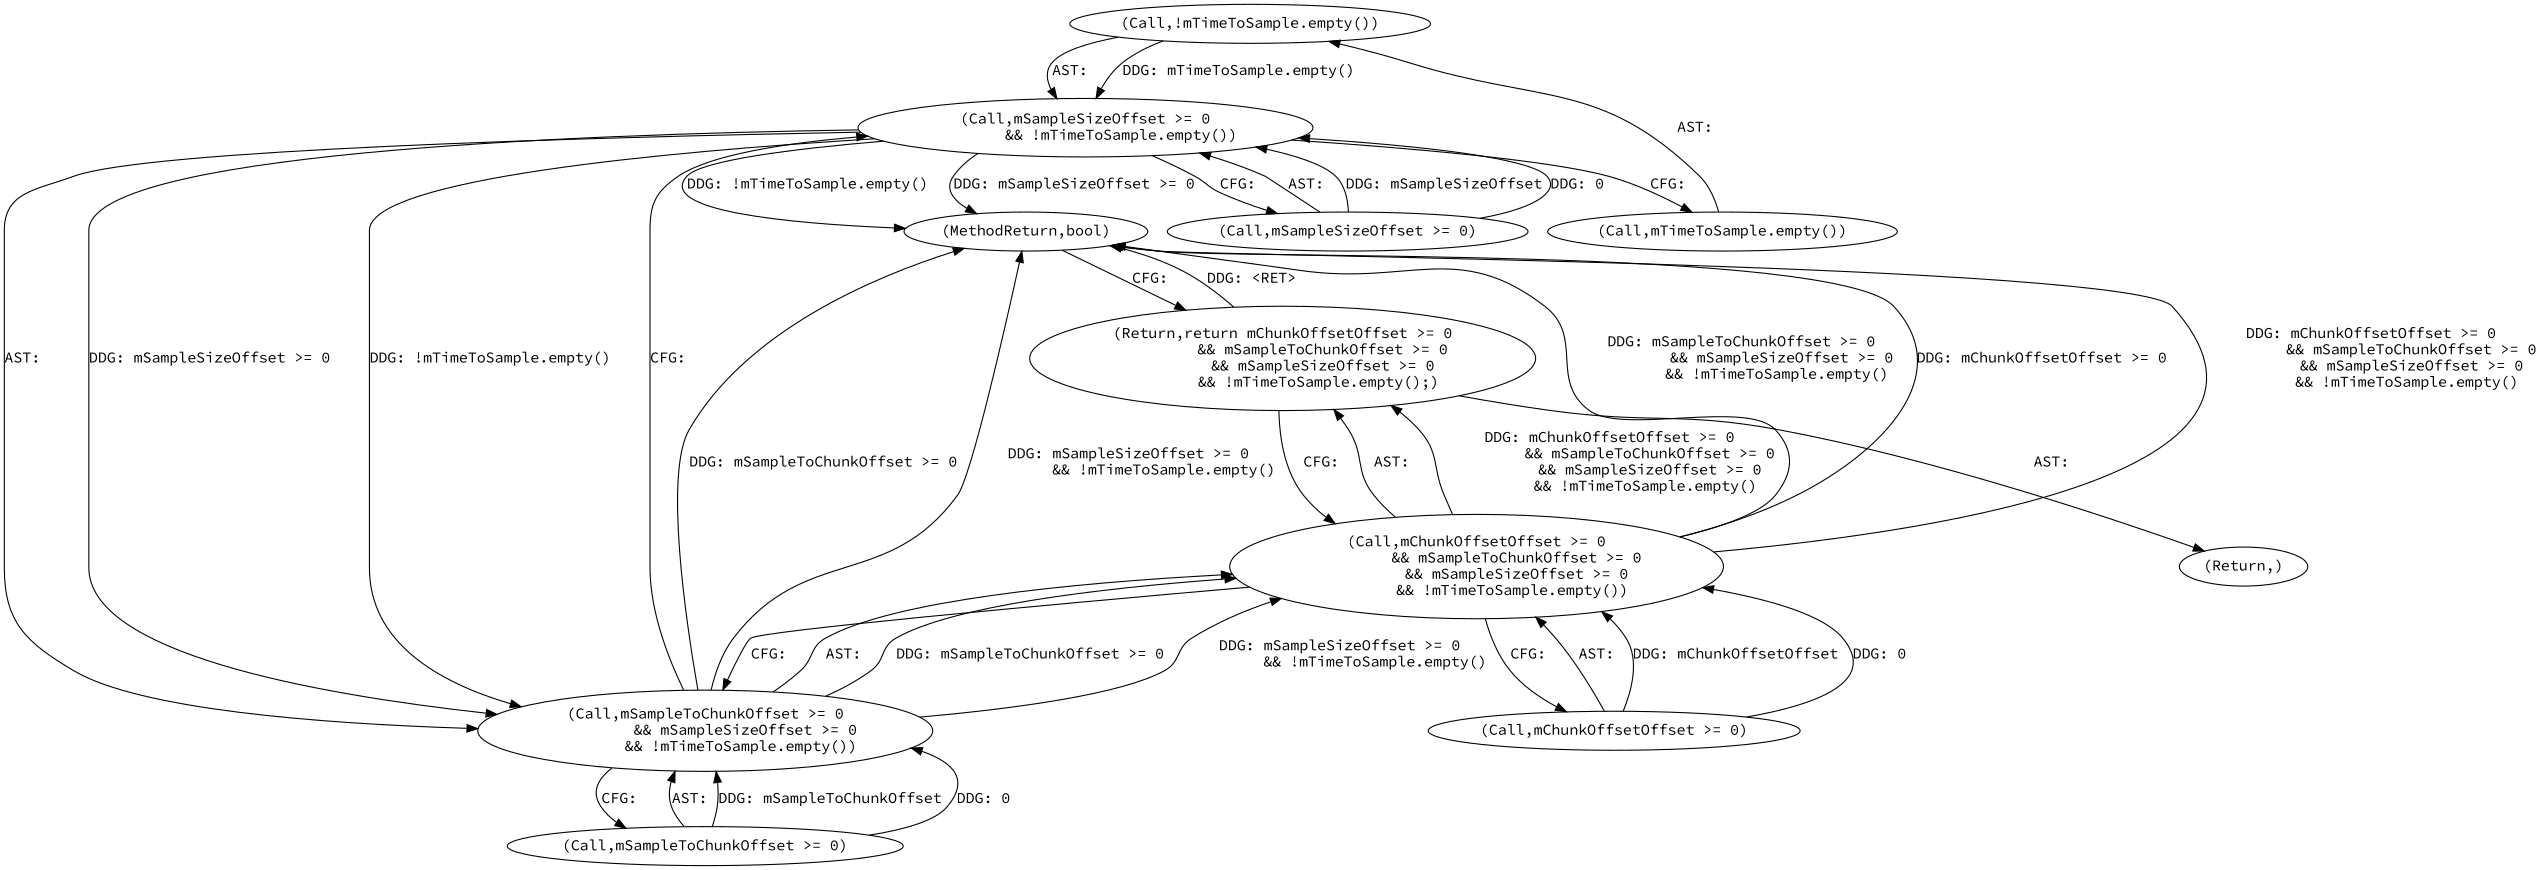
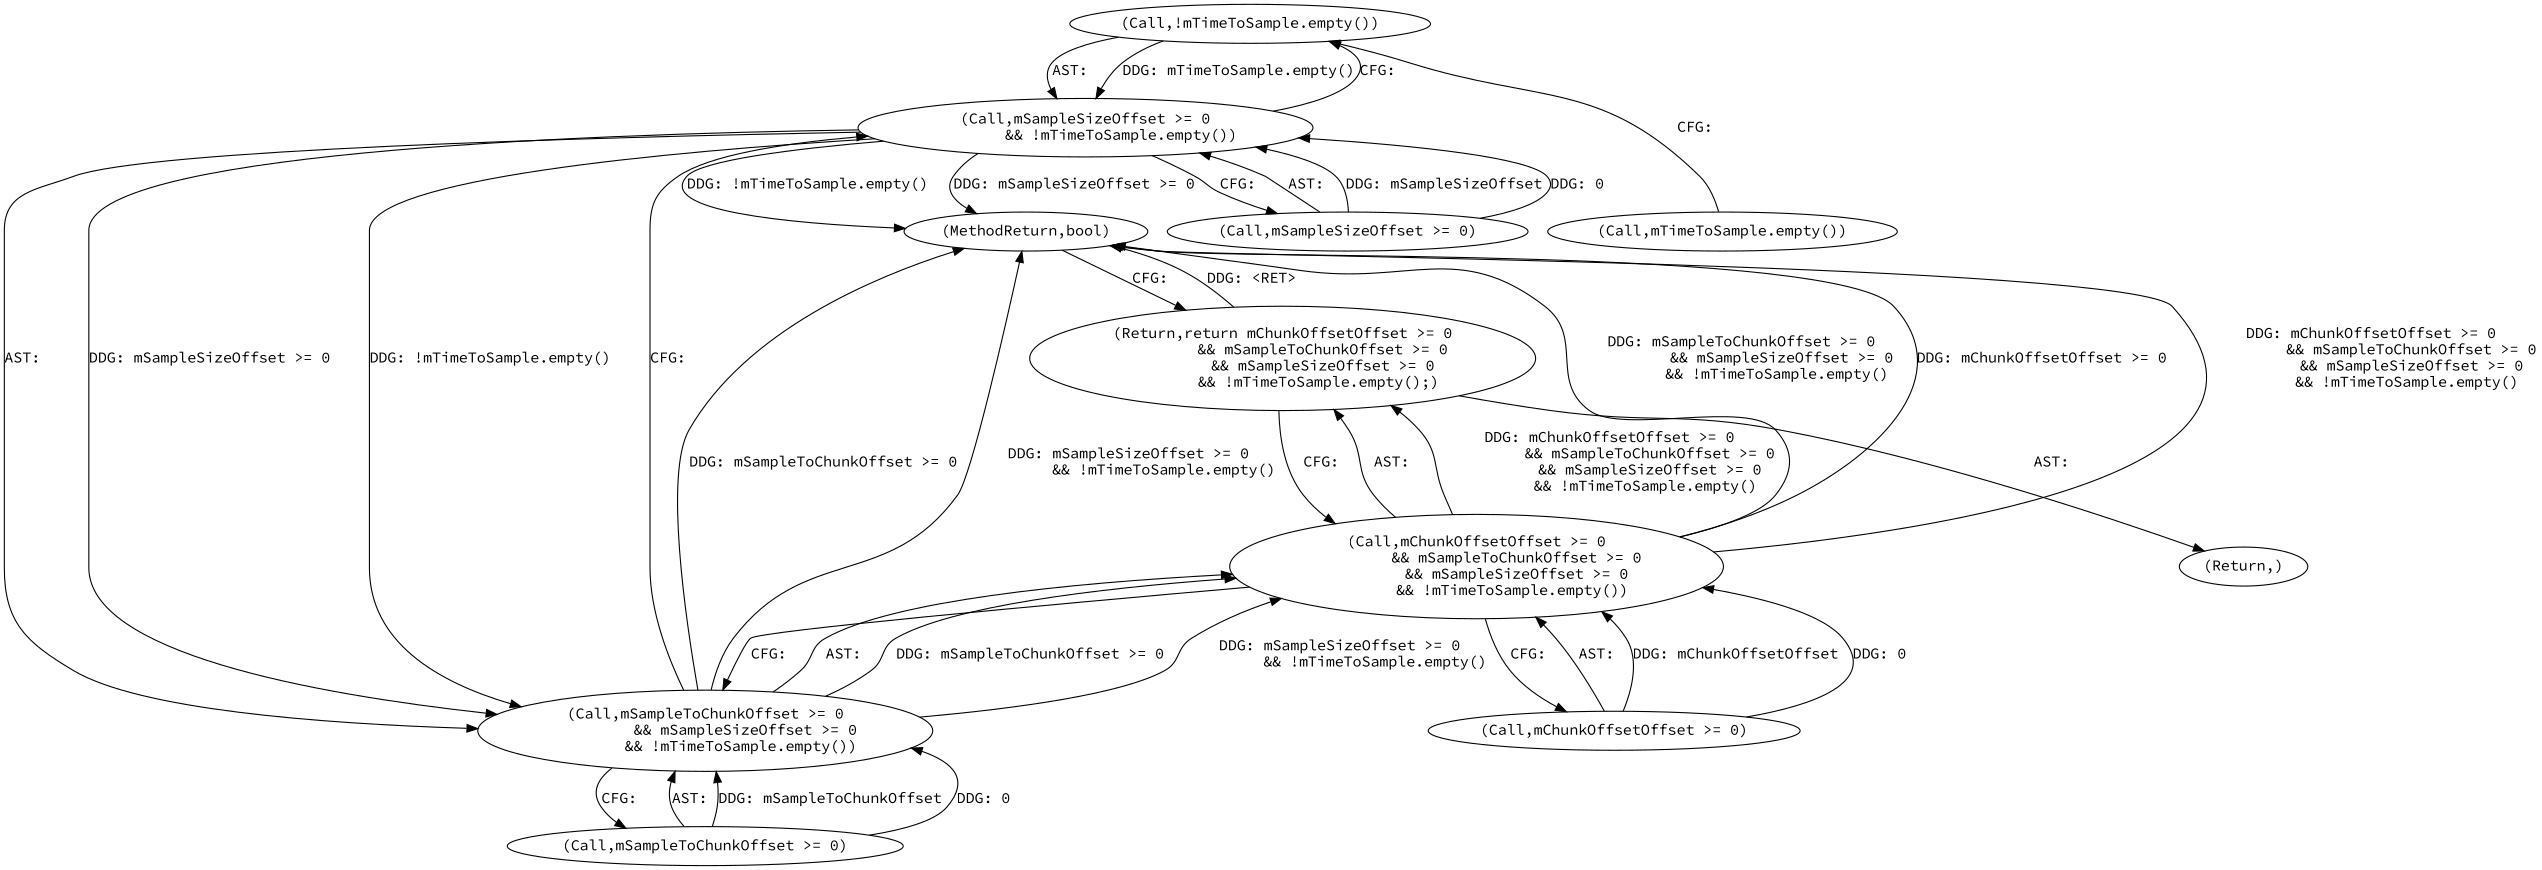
(1700, 128) -> (1700, 128)
(1540, 163) -> (1337, 92)
